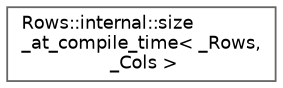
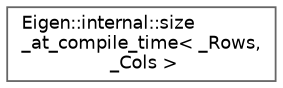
(141, 44) -> (141, 44)
